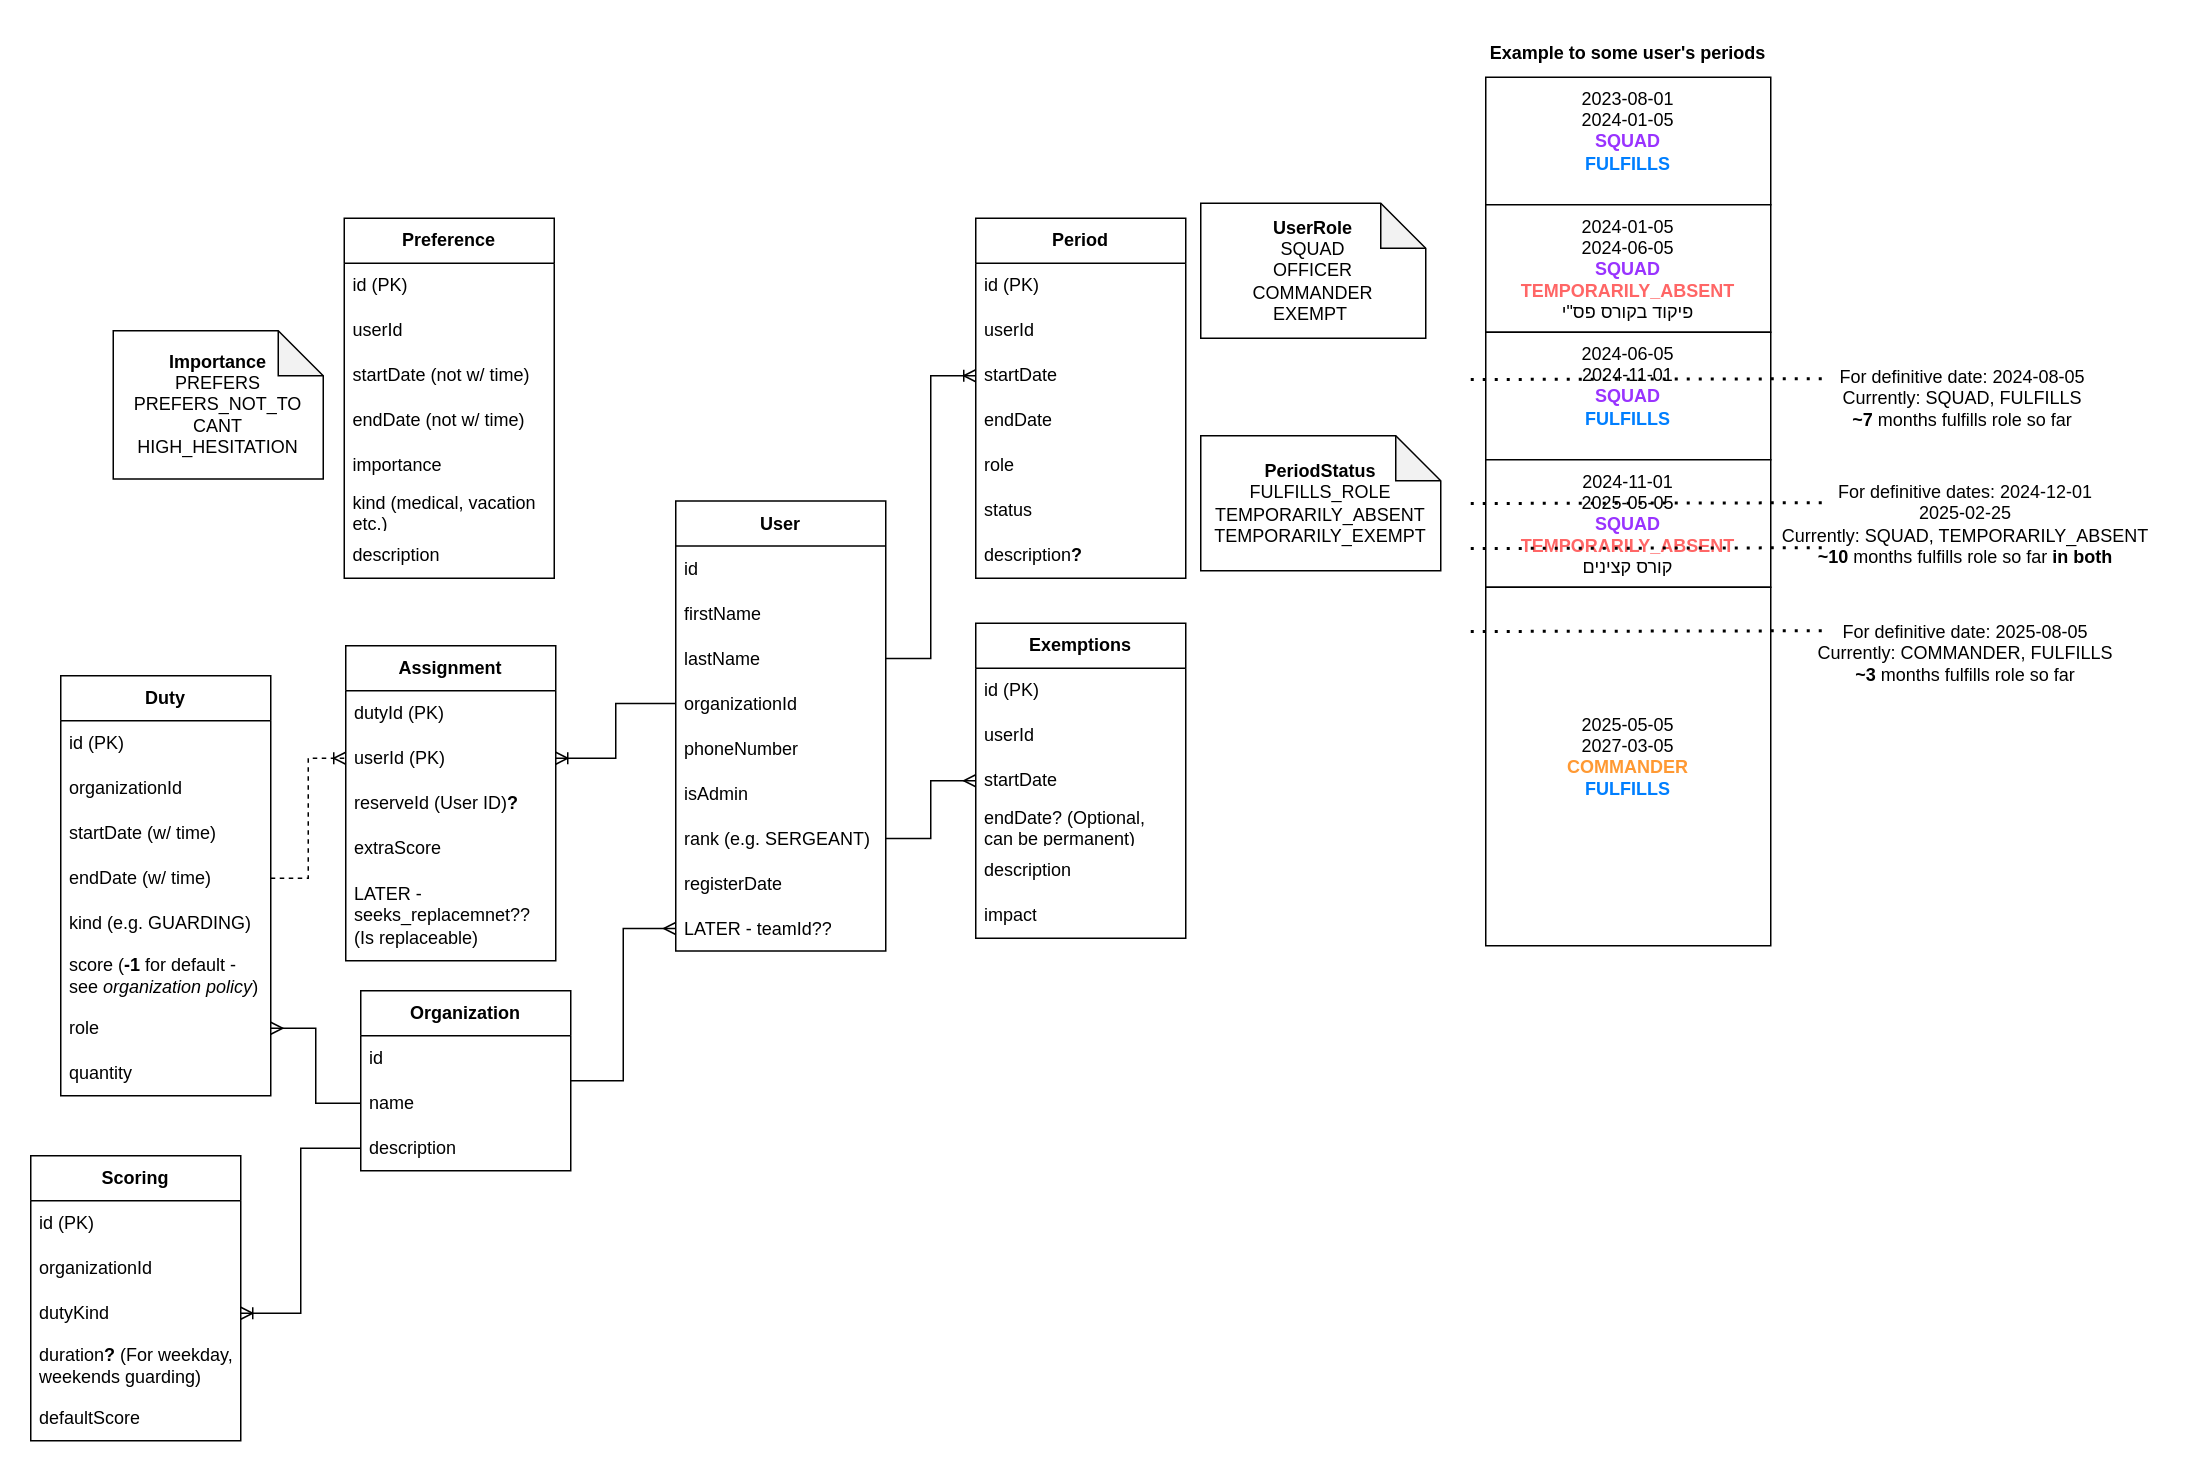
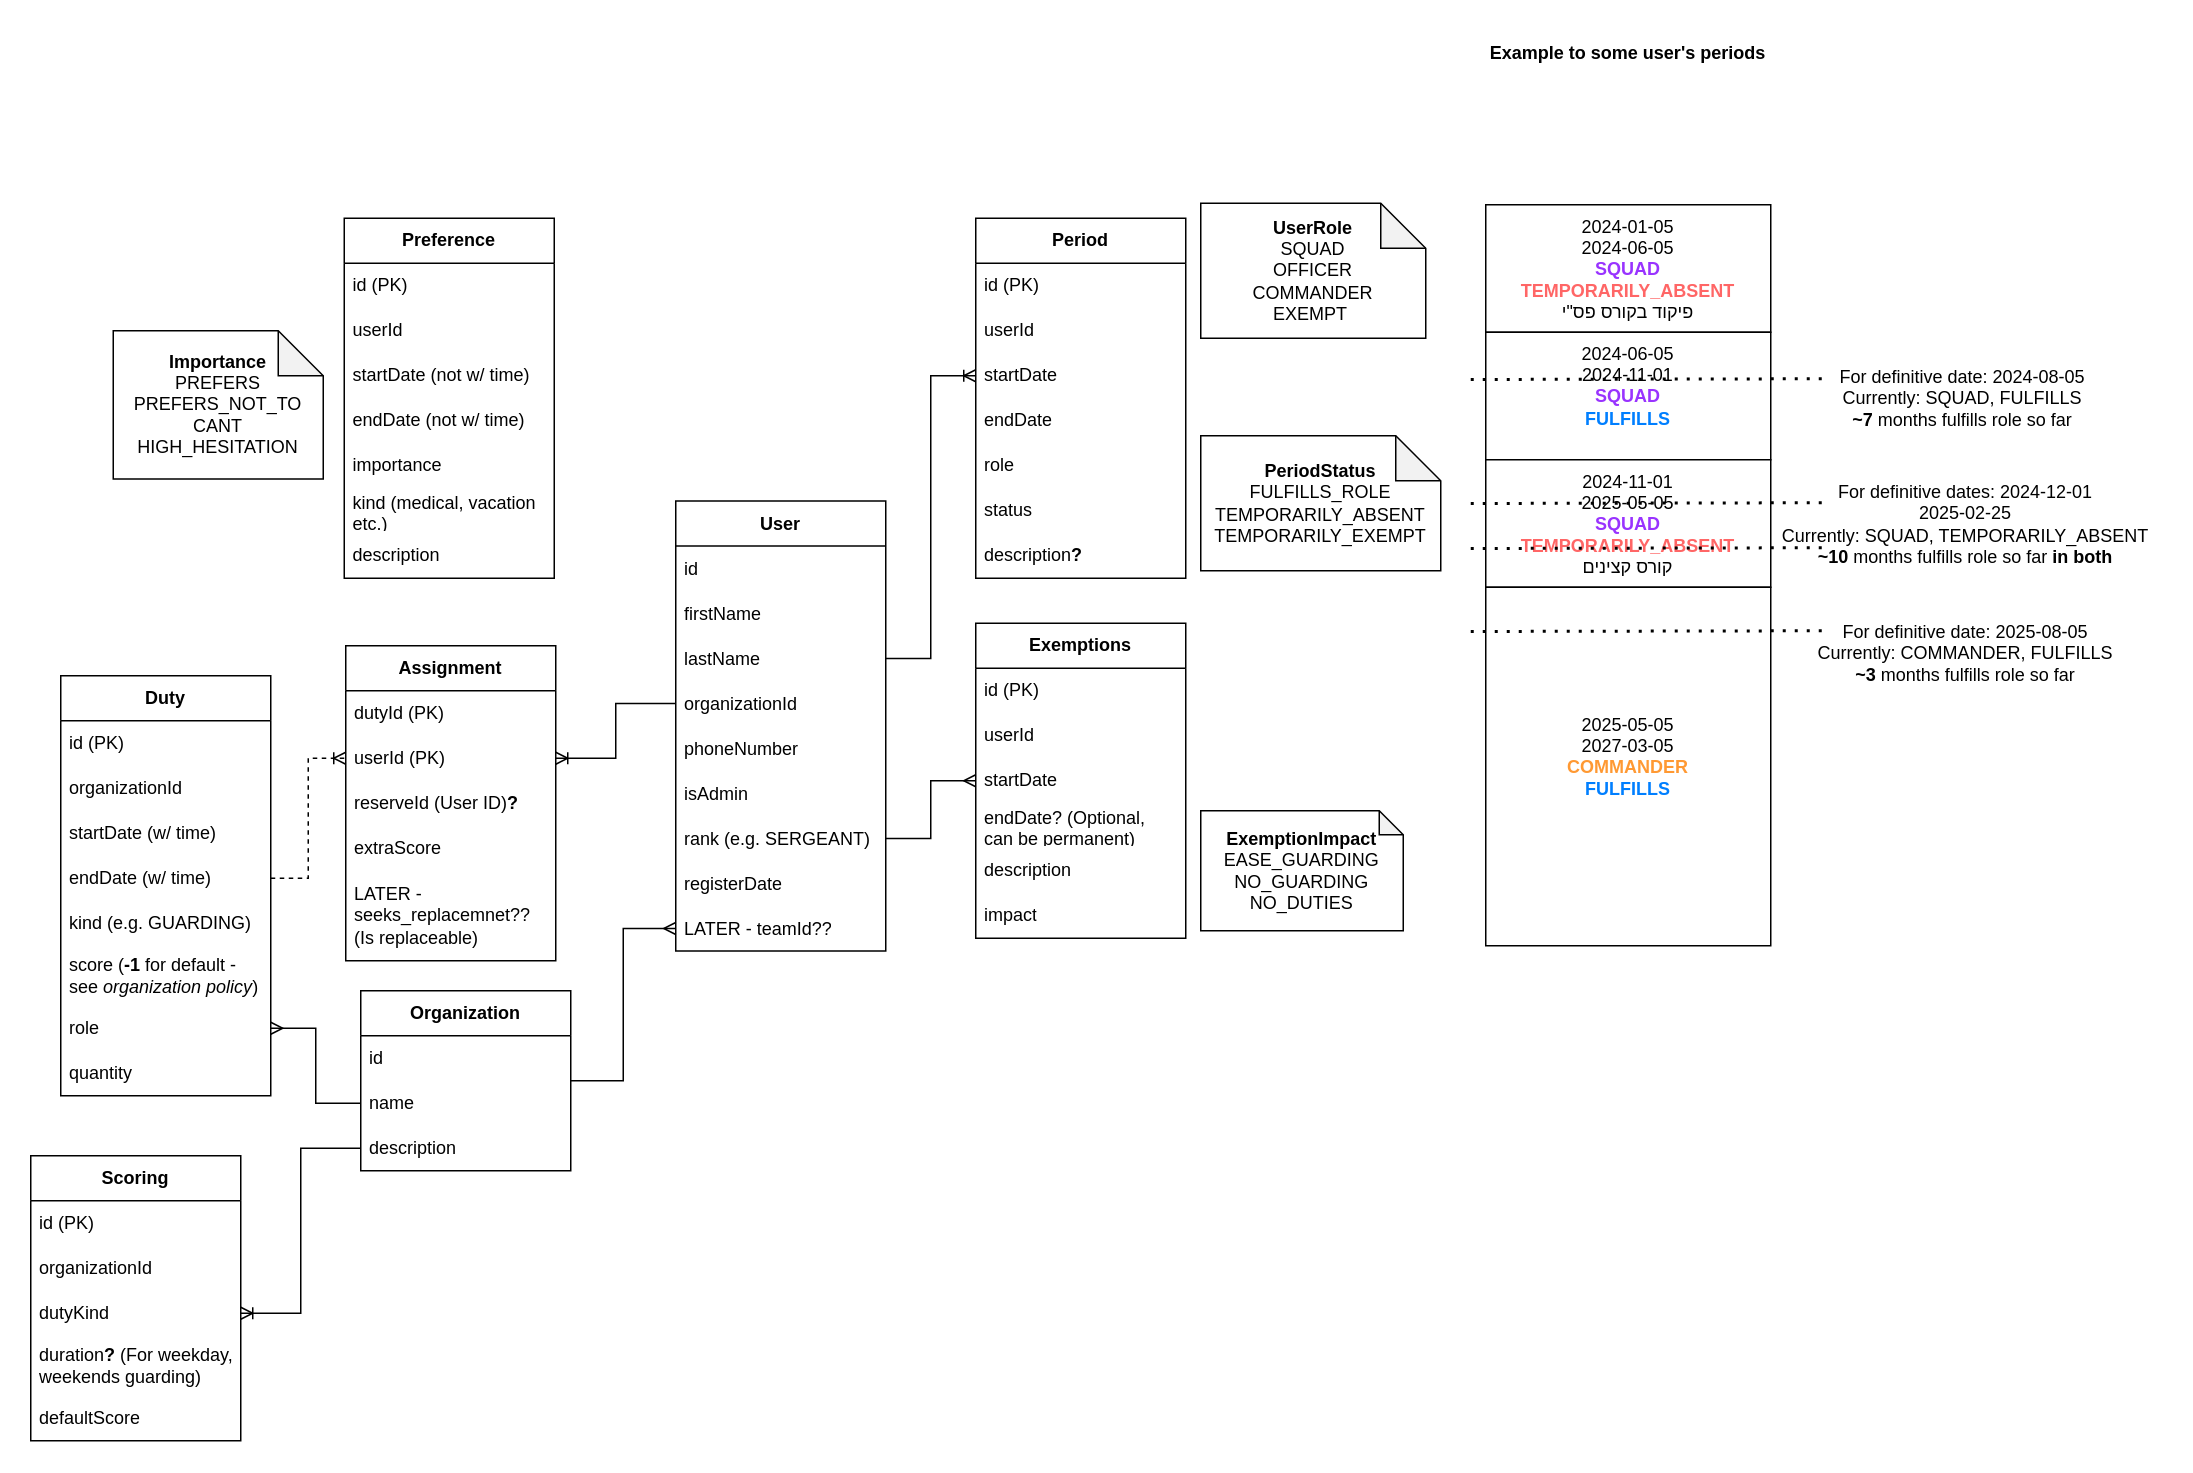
(1628, 141) -> none
none -> (1302, 871)
